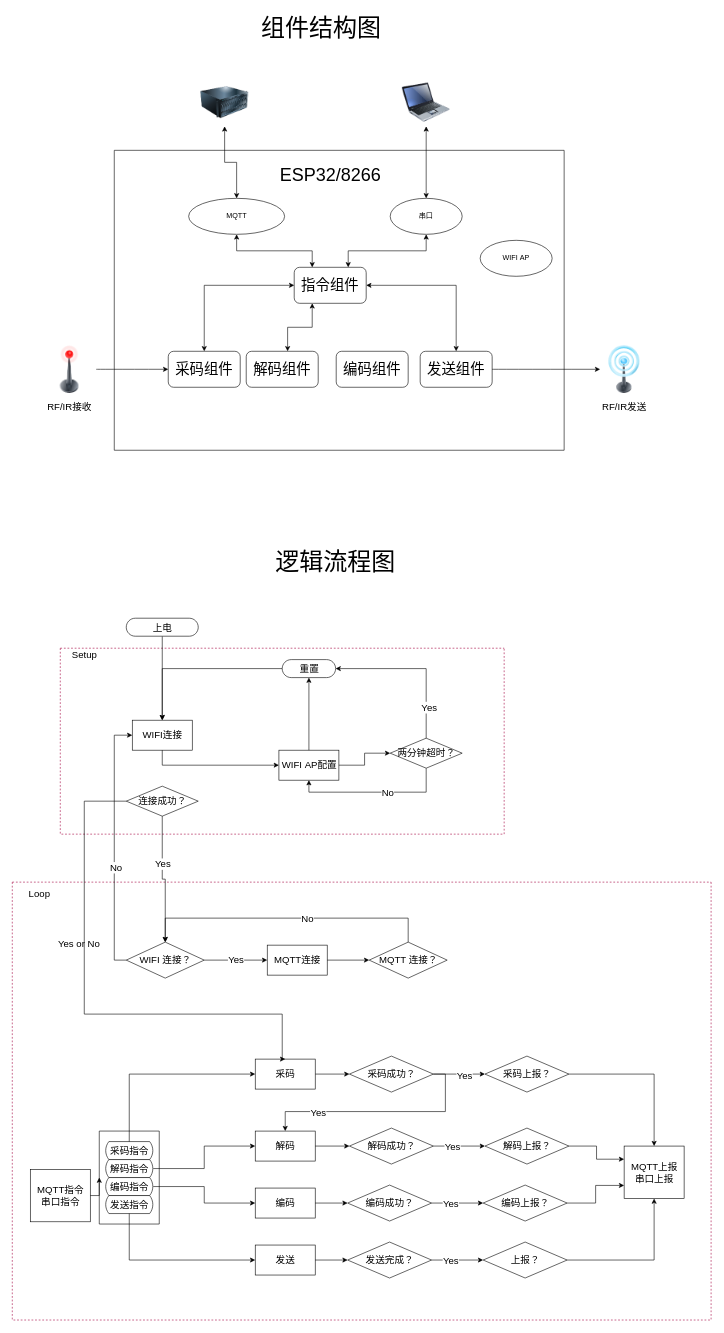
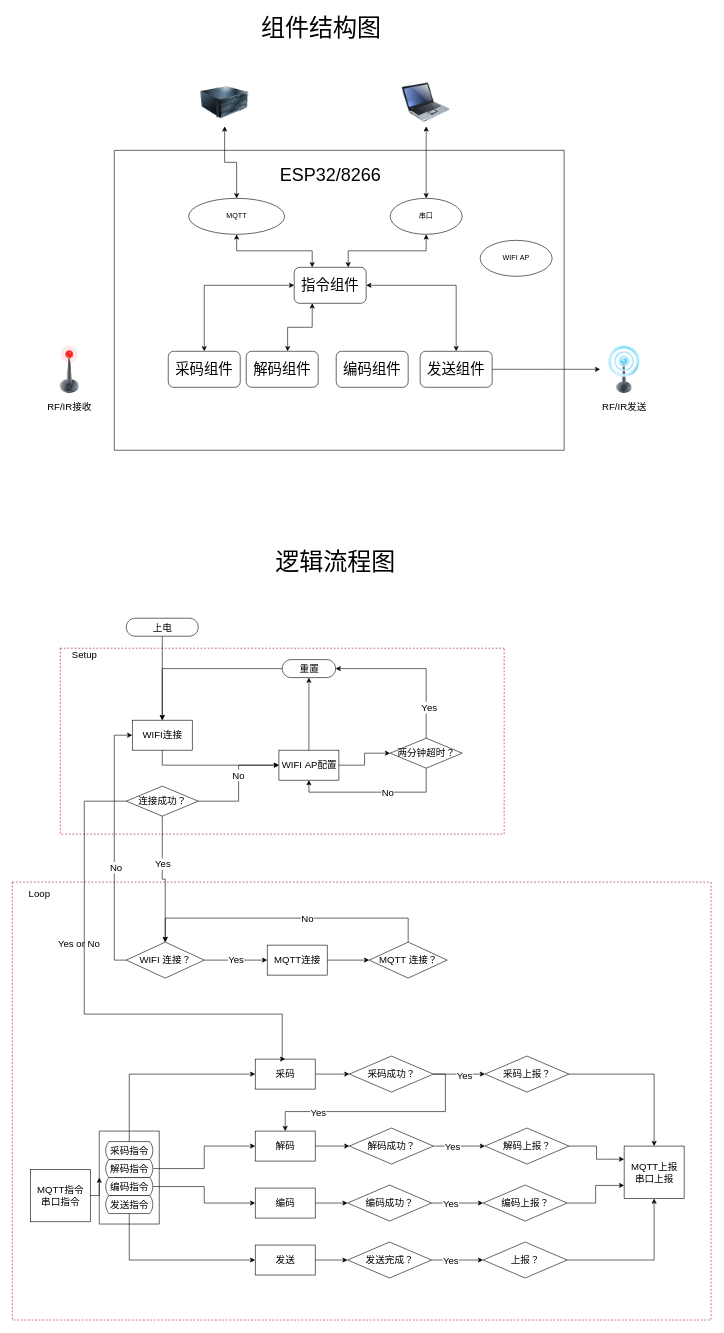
(162, 369) -> none
none -> (239, 786)
